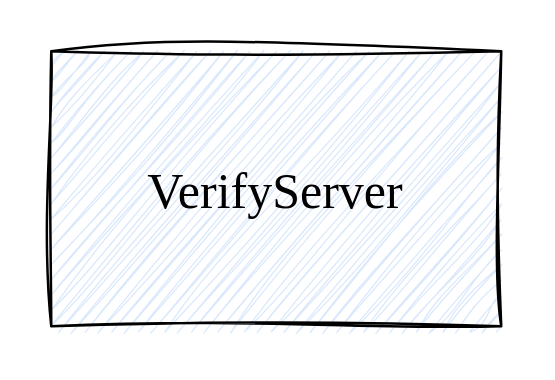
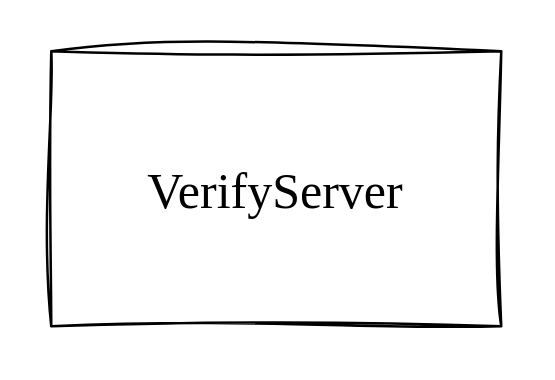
(276, 189) -> (276, 189)
